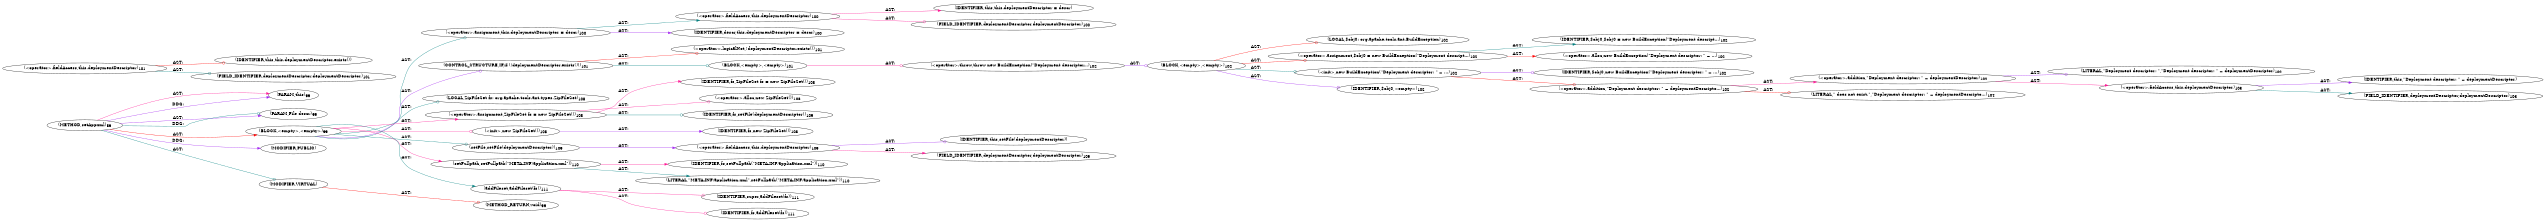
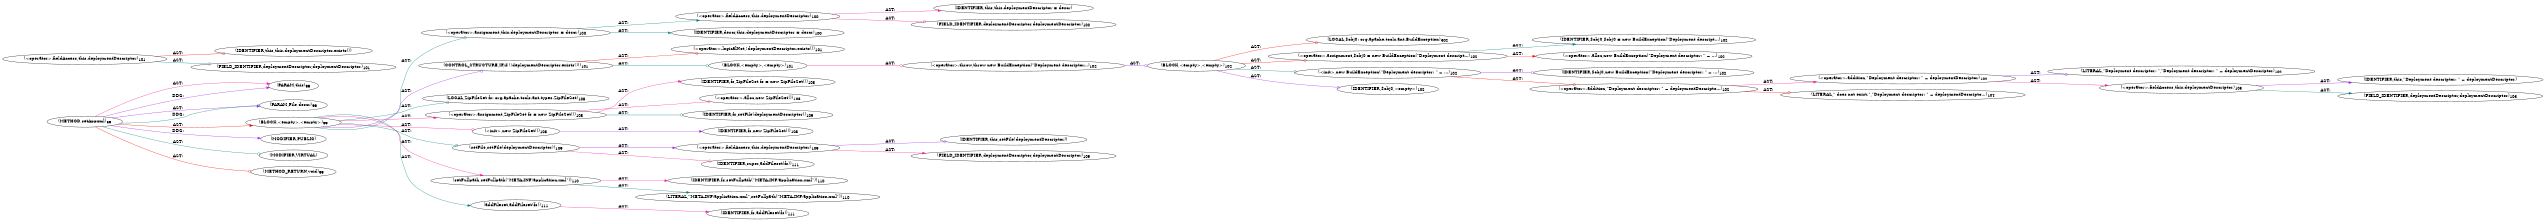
(639, 33) -> (639, 33)
(1444, 39) -> (1444, 39)
(631, 193) -> (637, 156)
(400, 195) -> (170, 158)
(631, 204) -> (633, 209)
